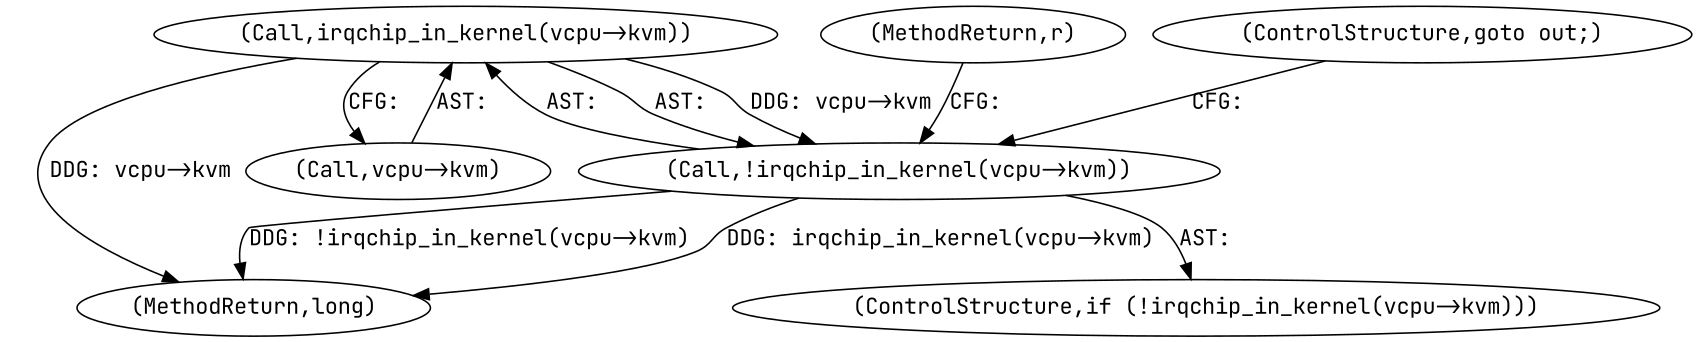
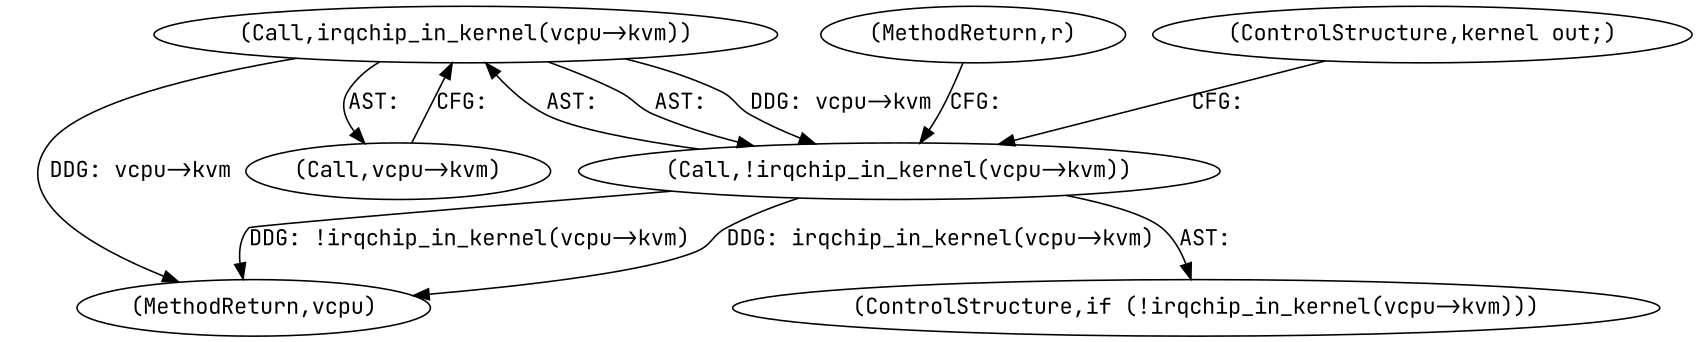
(1422, 35) -> (1422, 35)
(381, 103) -> (381, 103)
(469, 103) -> (469, 103)
(254, 308) -> (254, 308)
